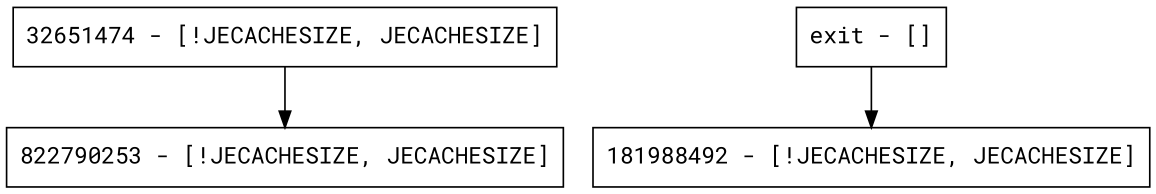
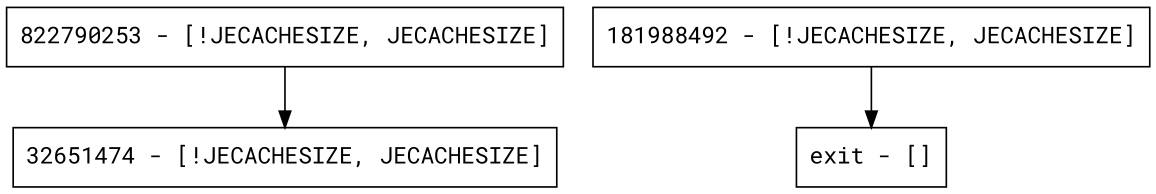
(285, 89) -> (285, 89)
(871, 89) -> (871, 89)
